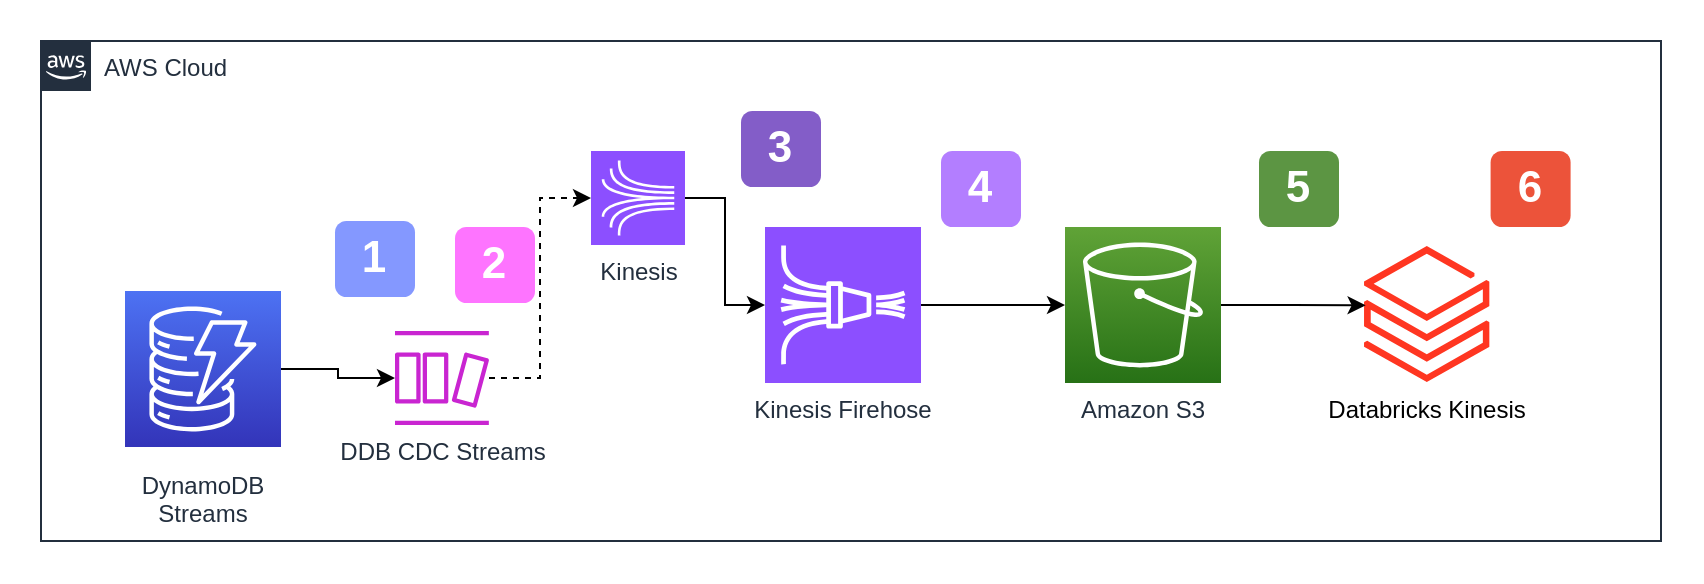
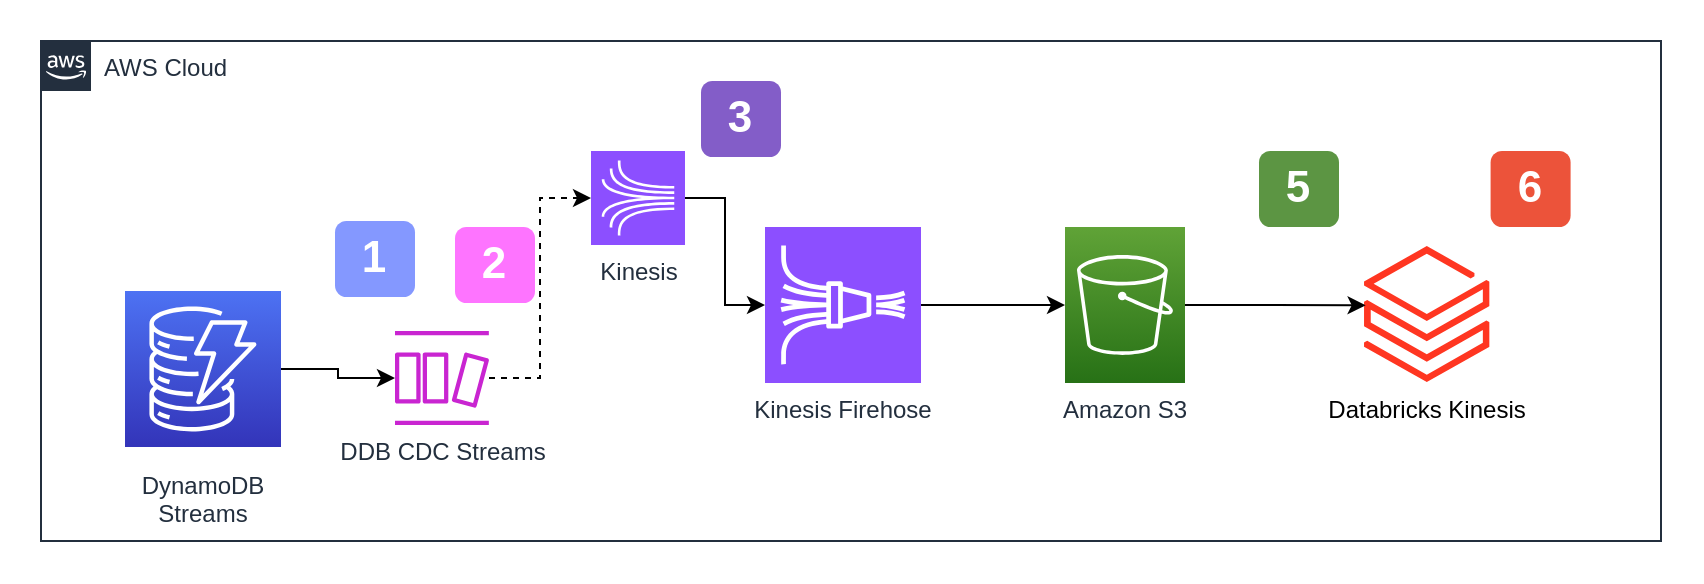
(781, 149) -> (741, 119)
(981, 189) -> none
(1143, 305) -> (1125, 305)
